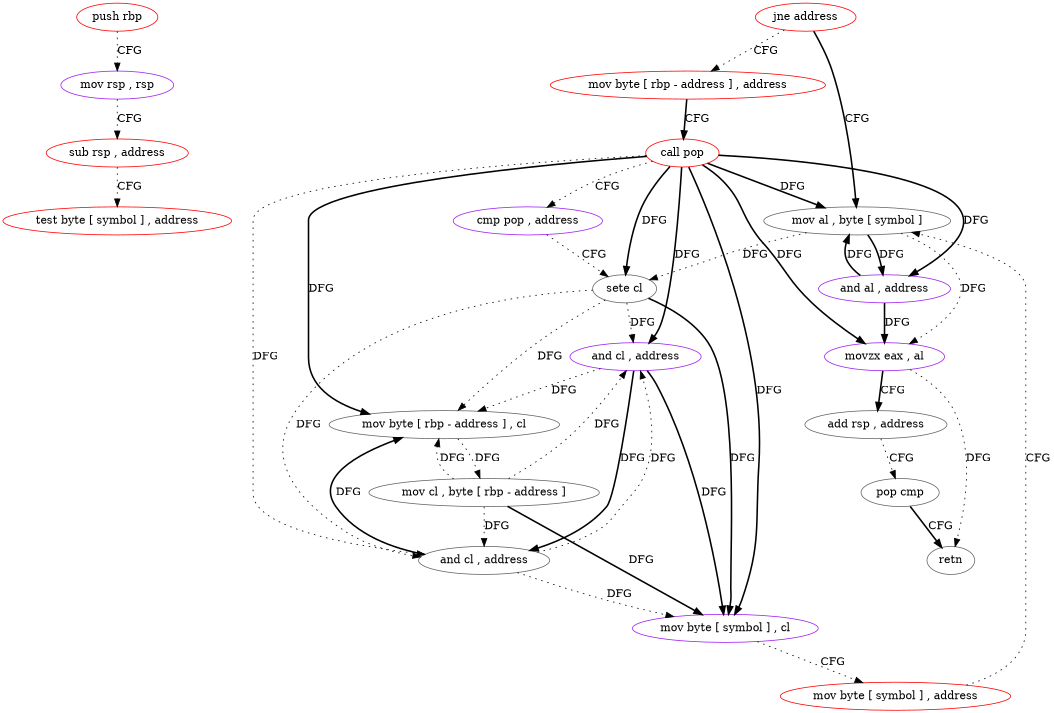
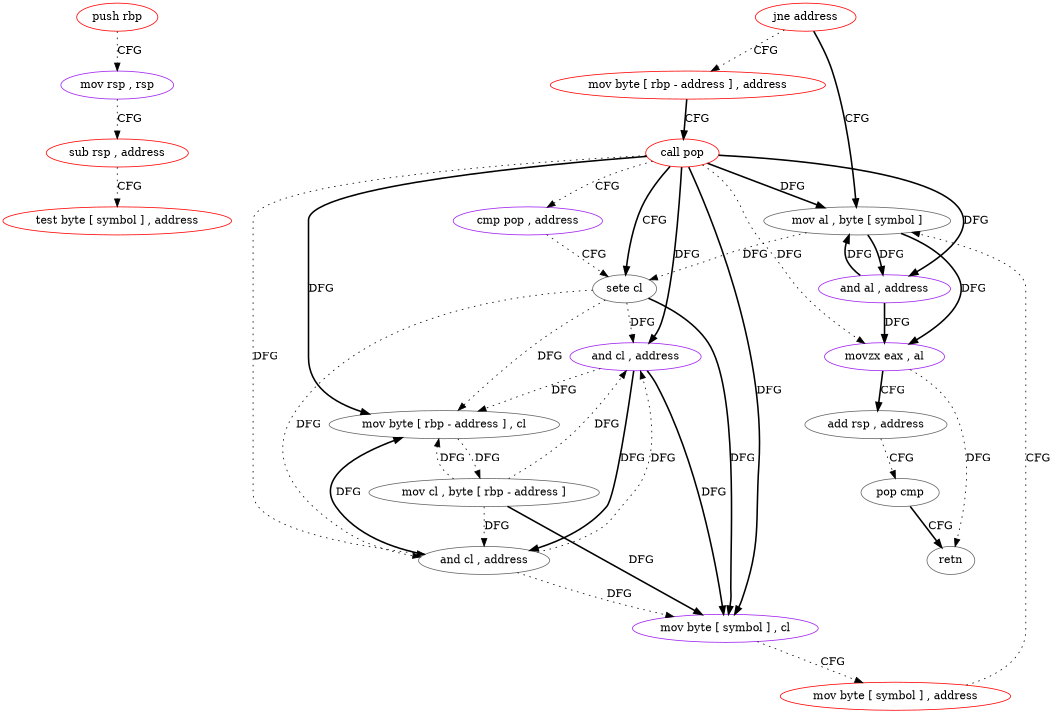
(655, 221) -> (655, 221)
(774, 257) -> (774, 257)
(960, 281) -> (960, 281)
